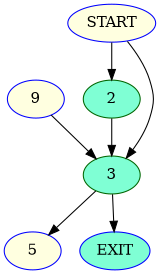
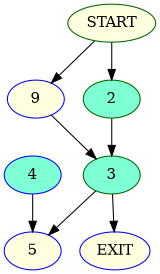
(112, 23) -> (112, 23)
(153, 95) -> (77, 58)
none -> (33, 175)
(115, 251) -> (115, 251)
